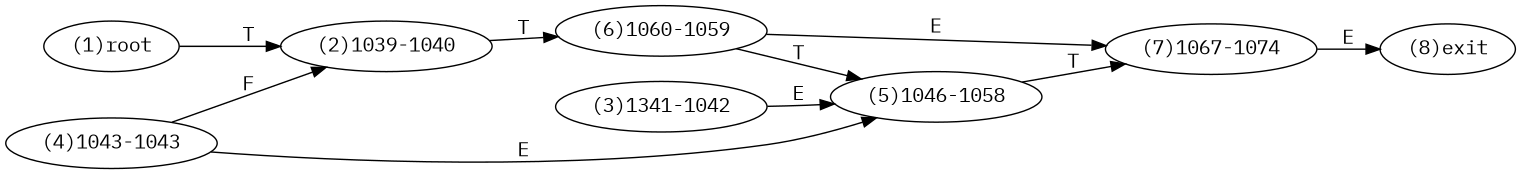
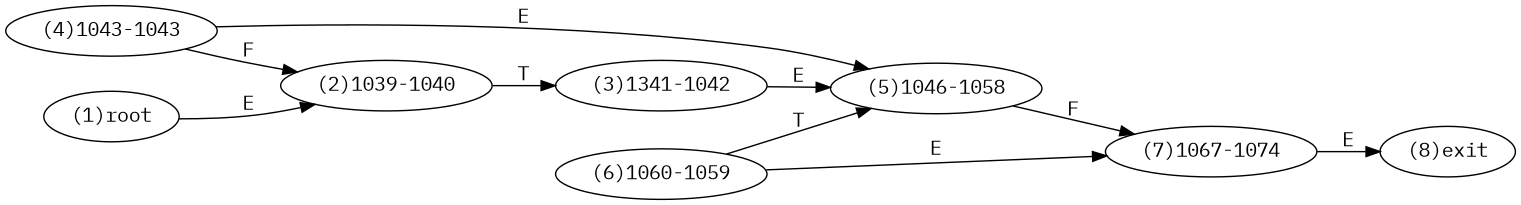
(249, 36) -> (249, 105)
(517, 39) -> (517, 86)
(1074, 62) -> (1074, 110)
